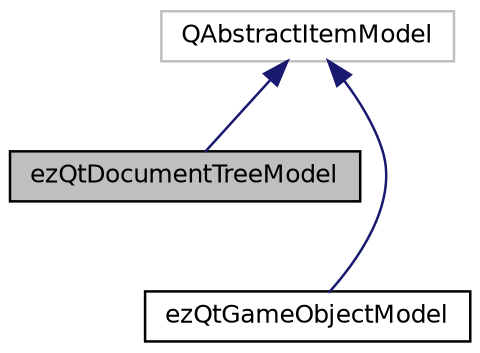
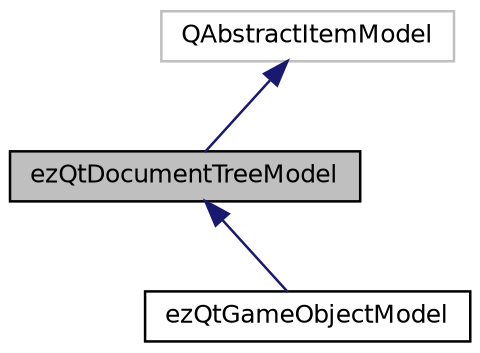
(385, 189) -> (255, 256)
